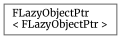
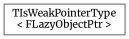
(60, 19) -> (65, 19)
